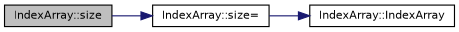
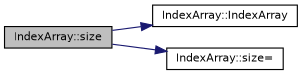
(284, 16) -> (127, 29)
